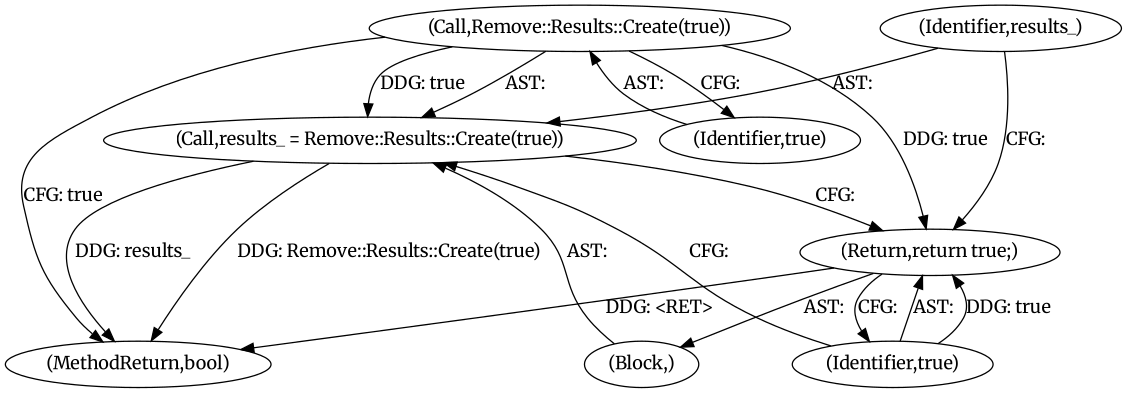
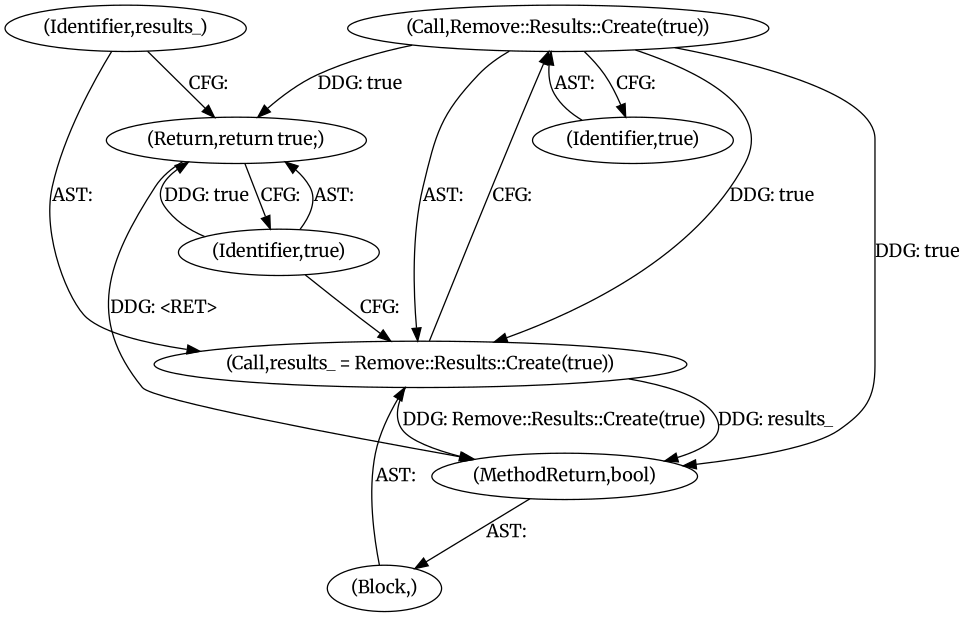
(721, 180) -> (486, 202)
(64, 196) -> (918, 252)
(783, 307) -> (478, 530)
